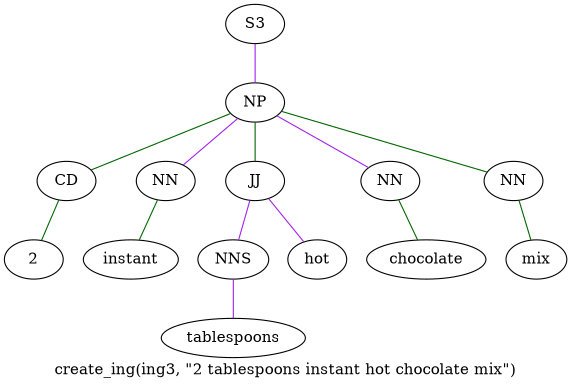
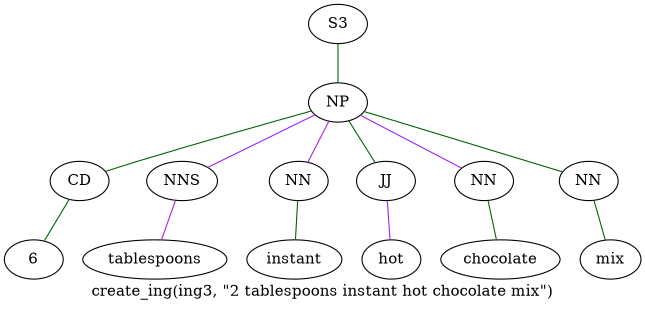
(255, 63) -> (338, 63)
(244, 220) -> (261, 141)
(34, 259) -> (34, 259)
